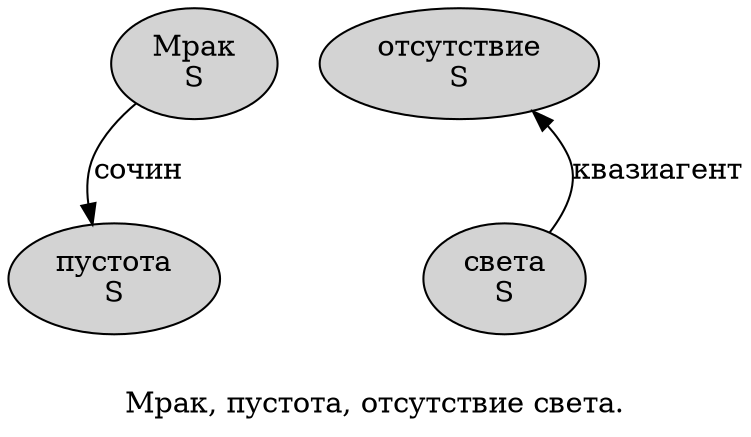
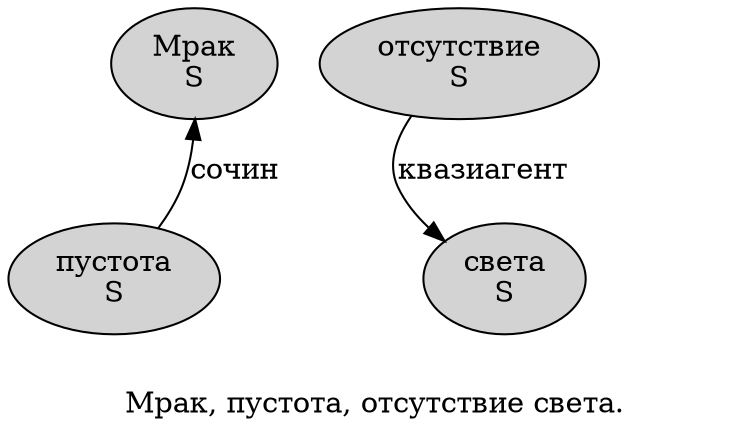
(98, 147) -> (182, 186)
(573, 178) -> (394, 175)
